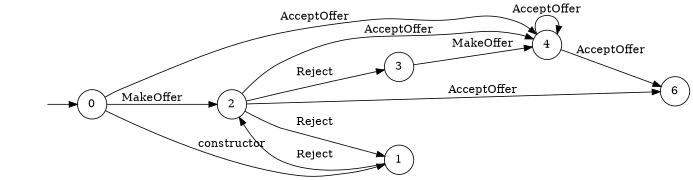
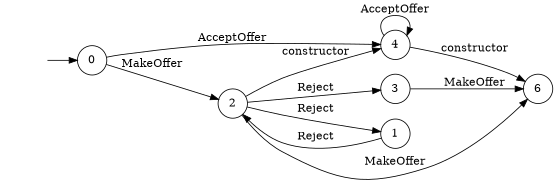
(399, 30) -> (316, 52)
(611, 50) -> (475, 49)
(469, 56) -> (463, 89)
(483, 90) -> (395, 162)
(237, 163) -> none
